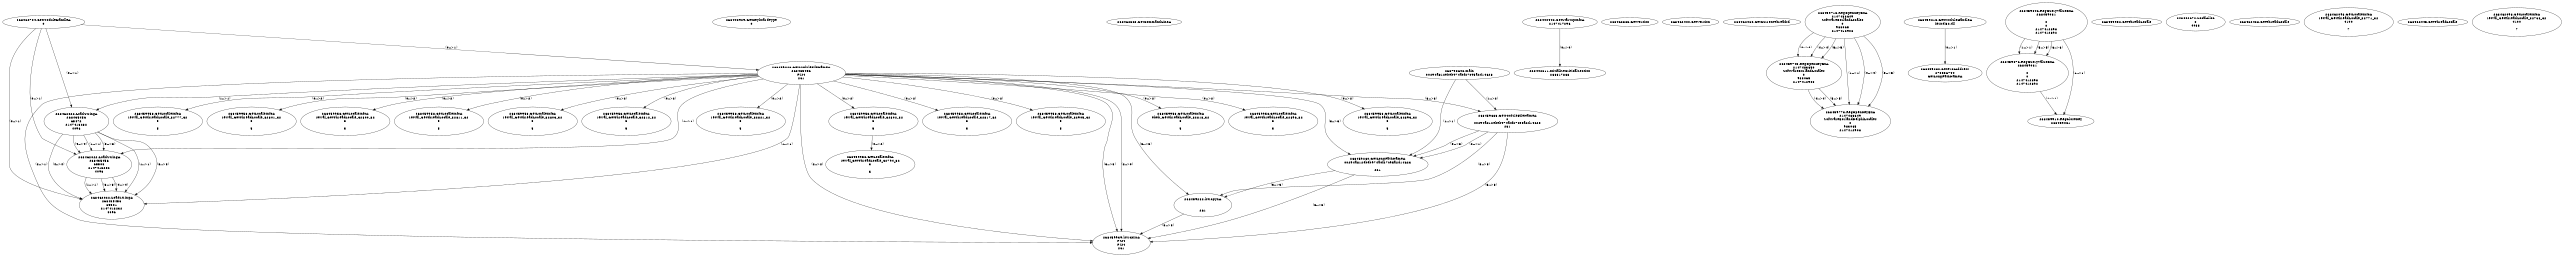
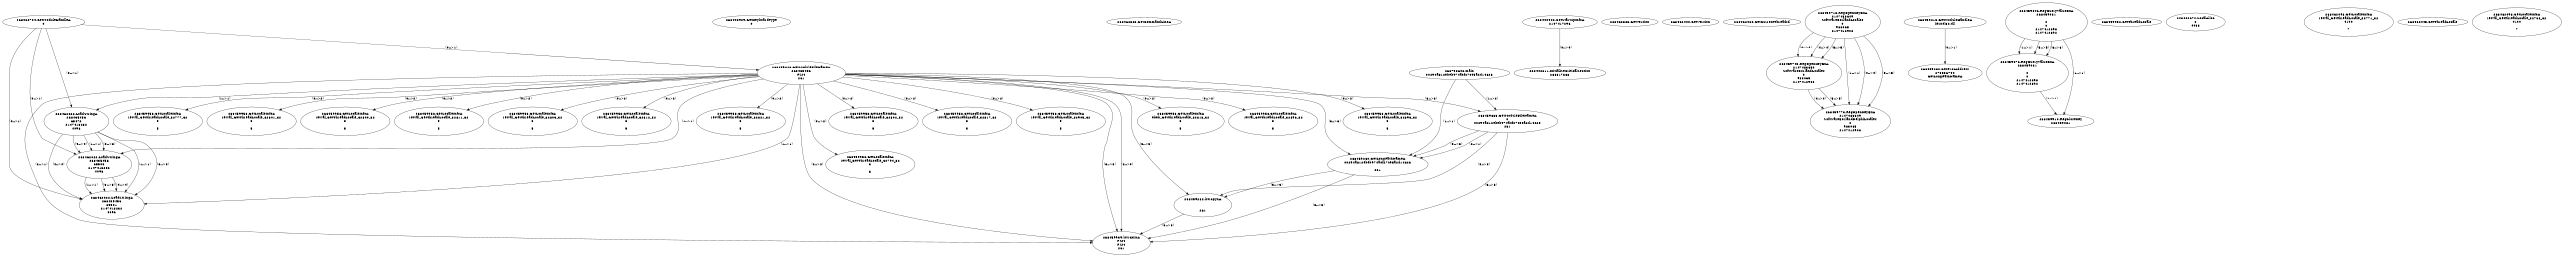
(2265, 22) -> none
(872, 142) -> (810, 124)
